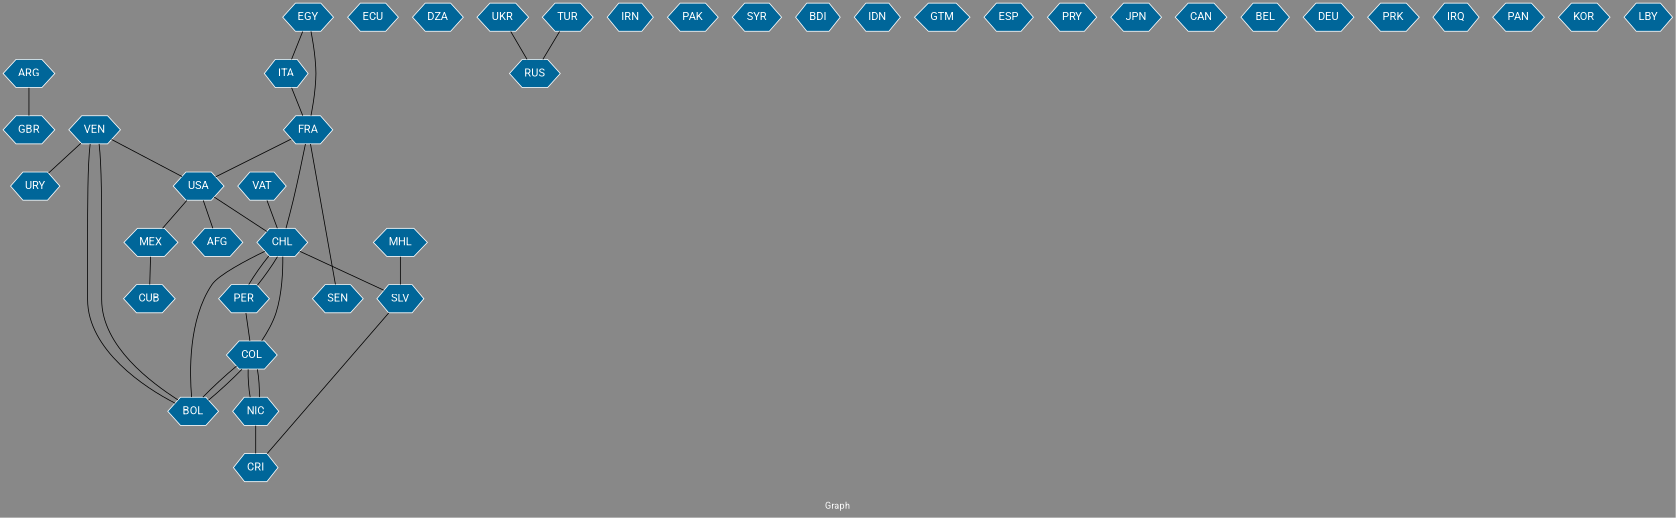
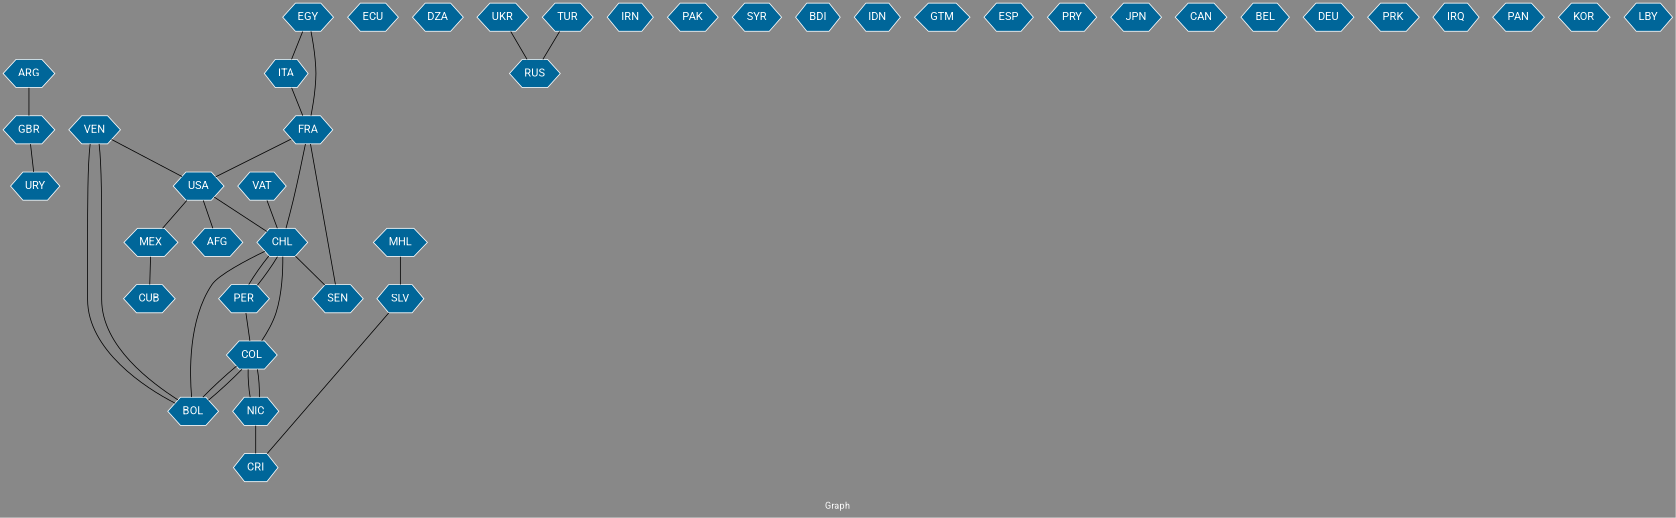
(65, 158) -> (32, 158)
(342, 271) -> (310, 271)
